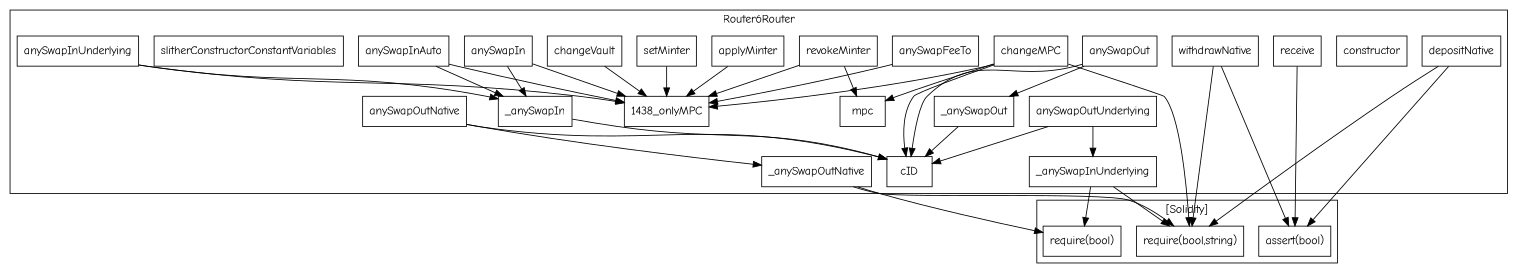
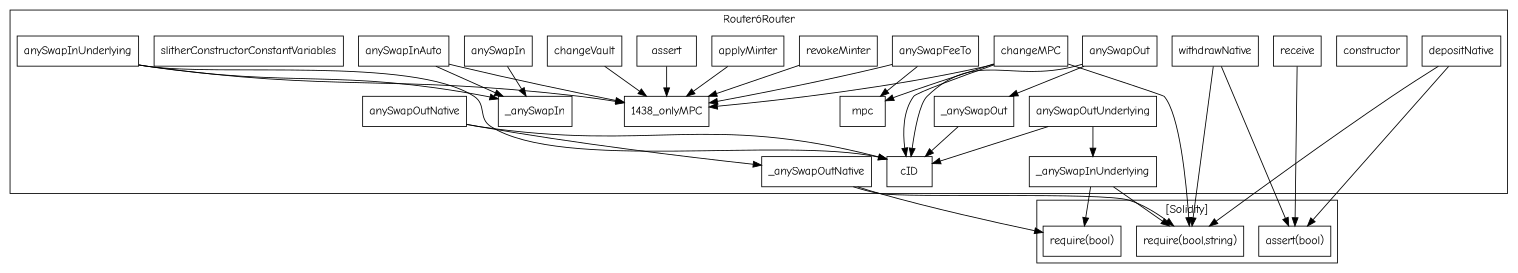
(667, 51) -> (667, 51)
(575, 79) -> none
(850, 80) -> (905, 77)
(649, 130) -> (484, 118)
